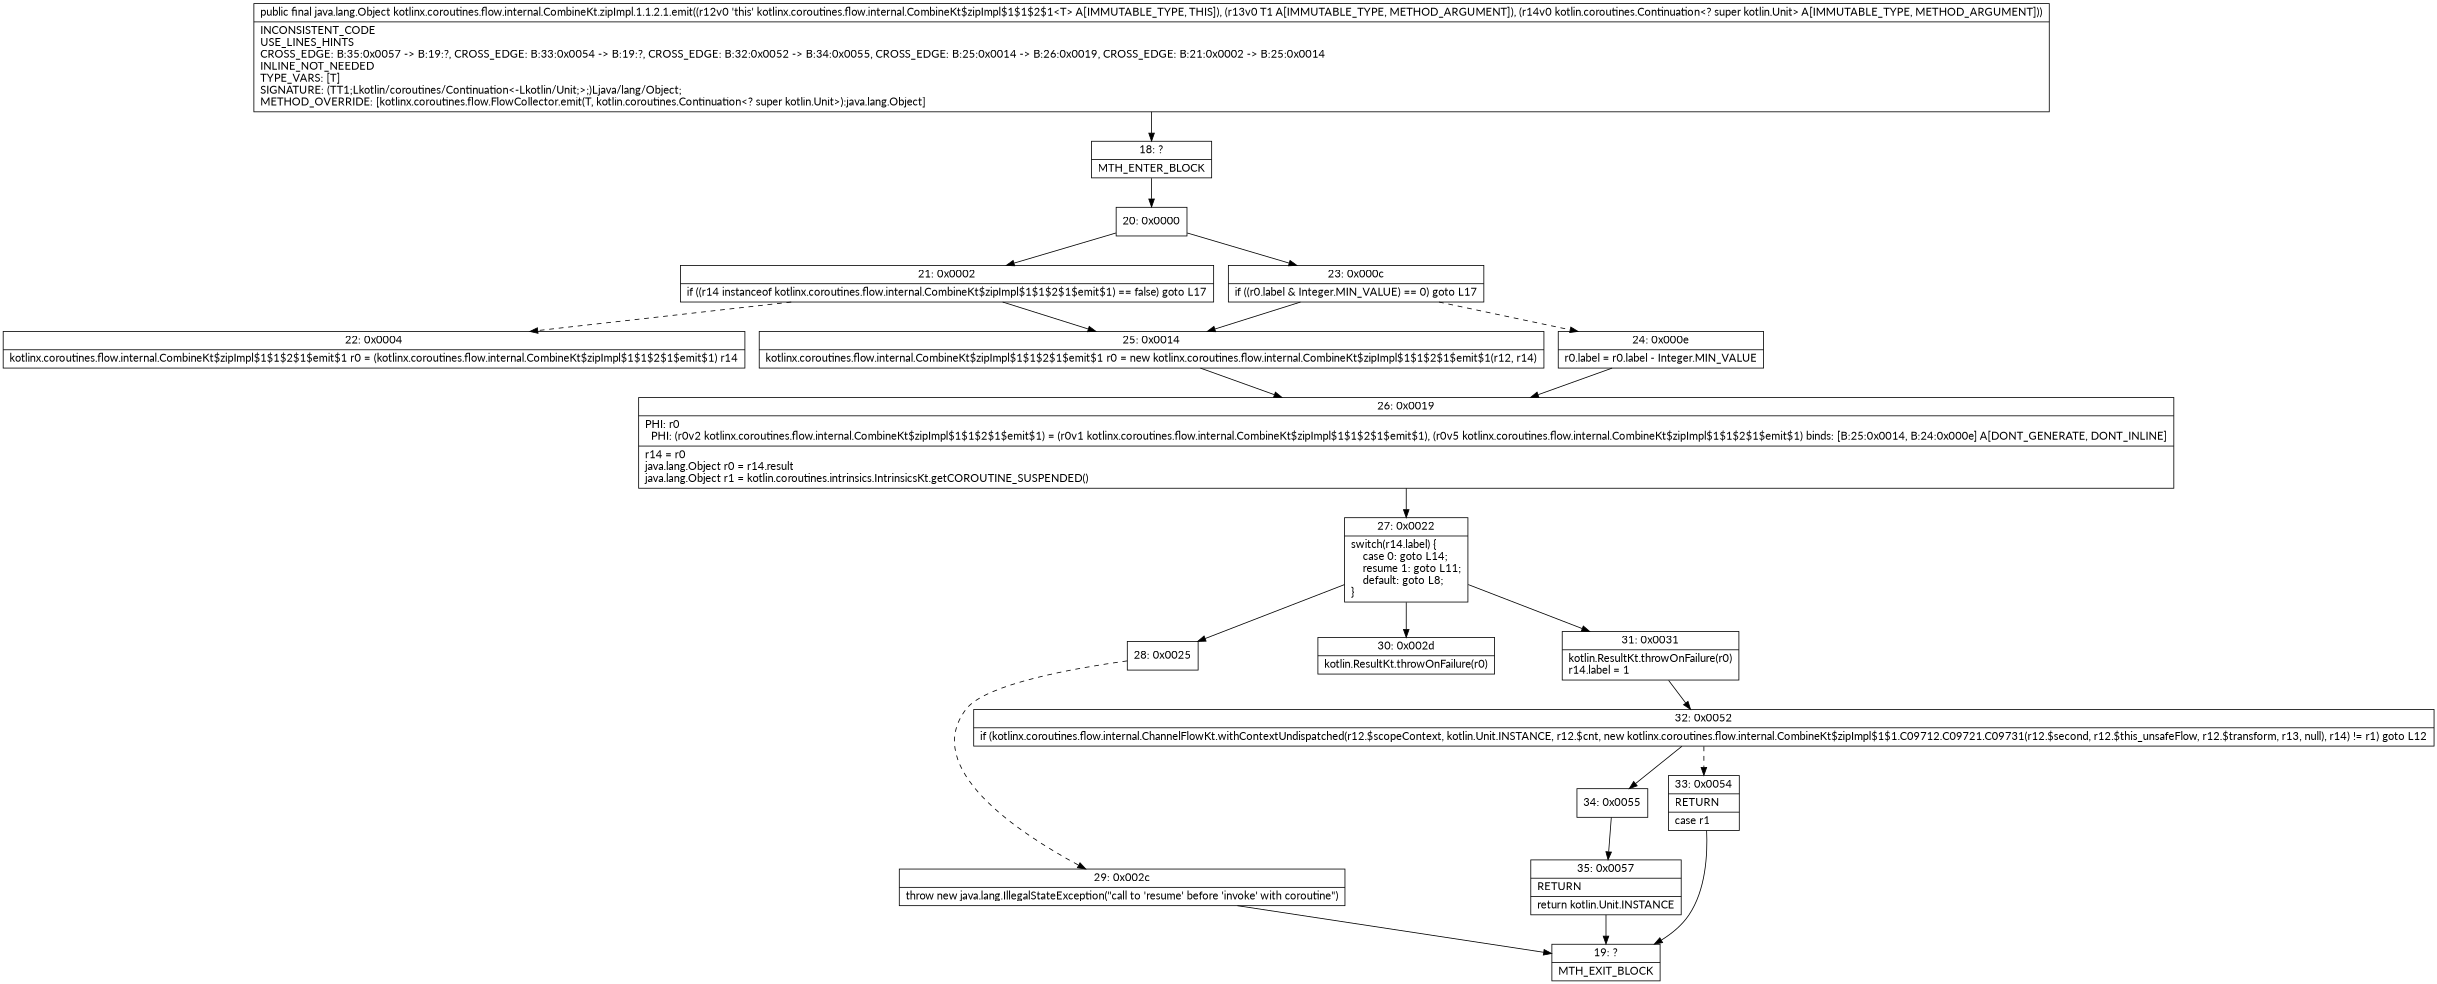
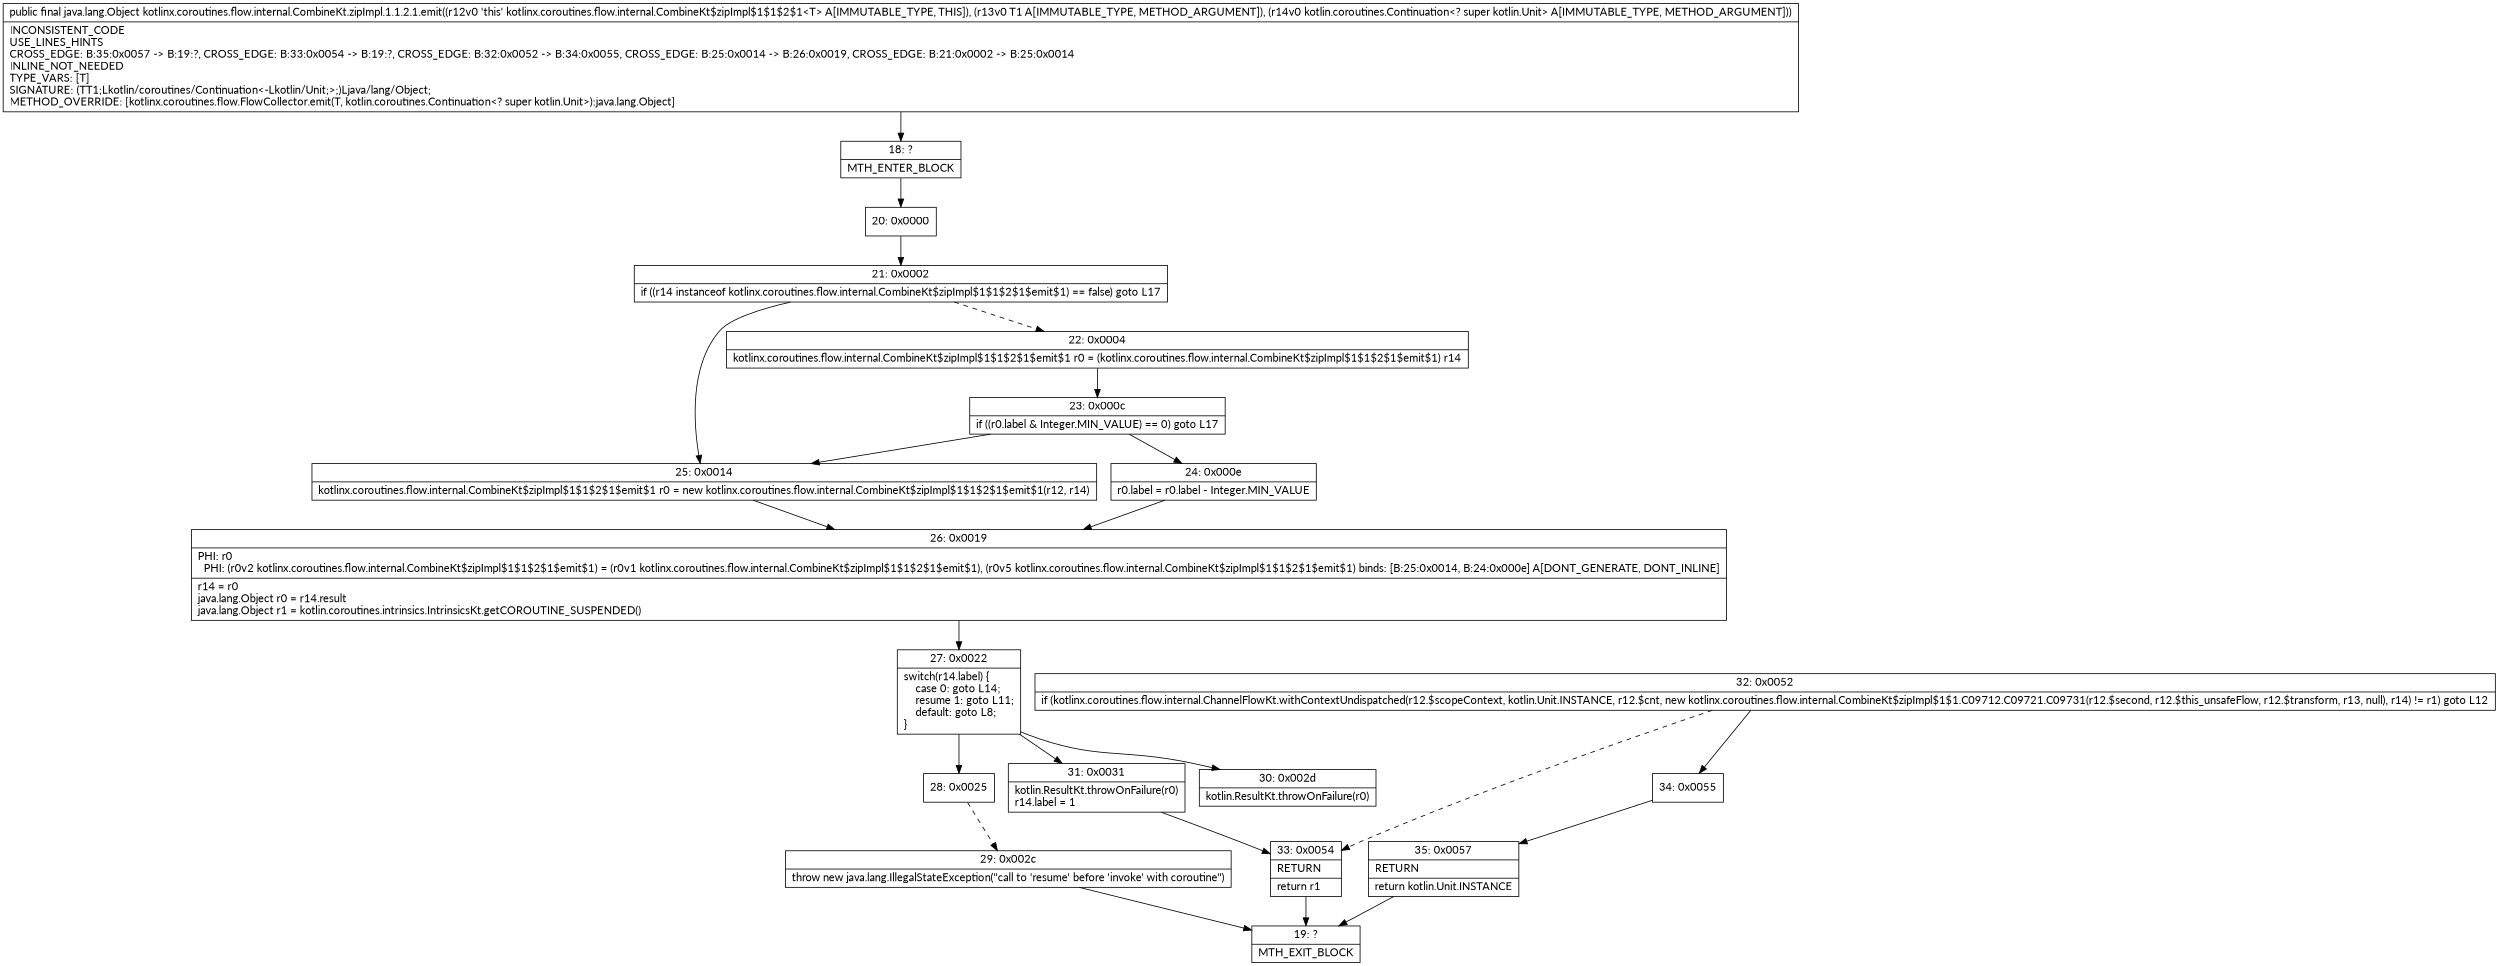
(1238, 248) -> (1097, 379)
(1505, 316) -> (1152, 447)
(1677, 692) -> (1212, 831)
(1693, 821) -> (1299, 887)
